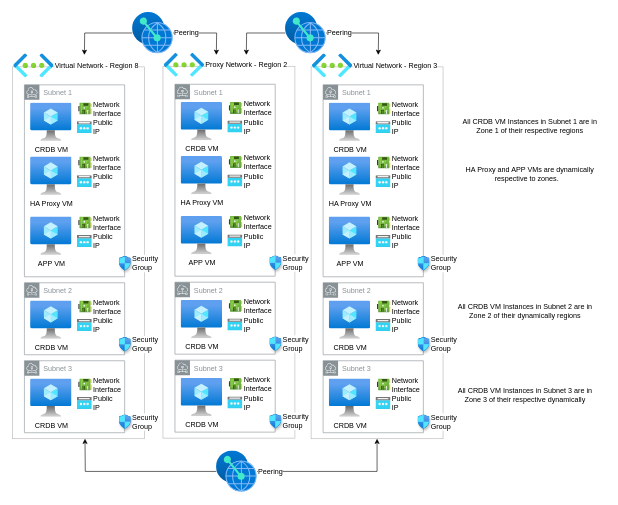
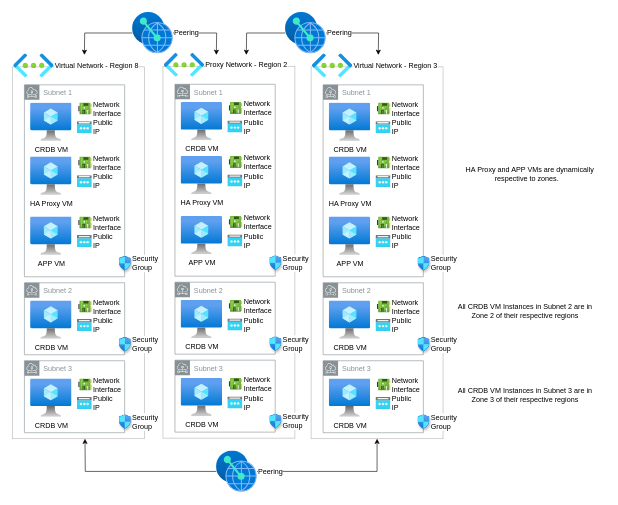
(530, 126) -> none
(525, 312) -> (525, 312)
(525, 396) -> (525, 396)
